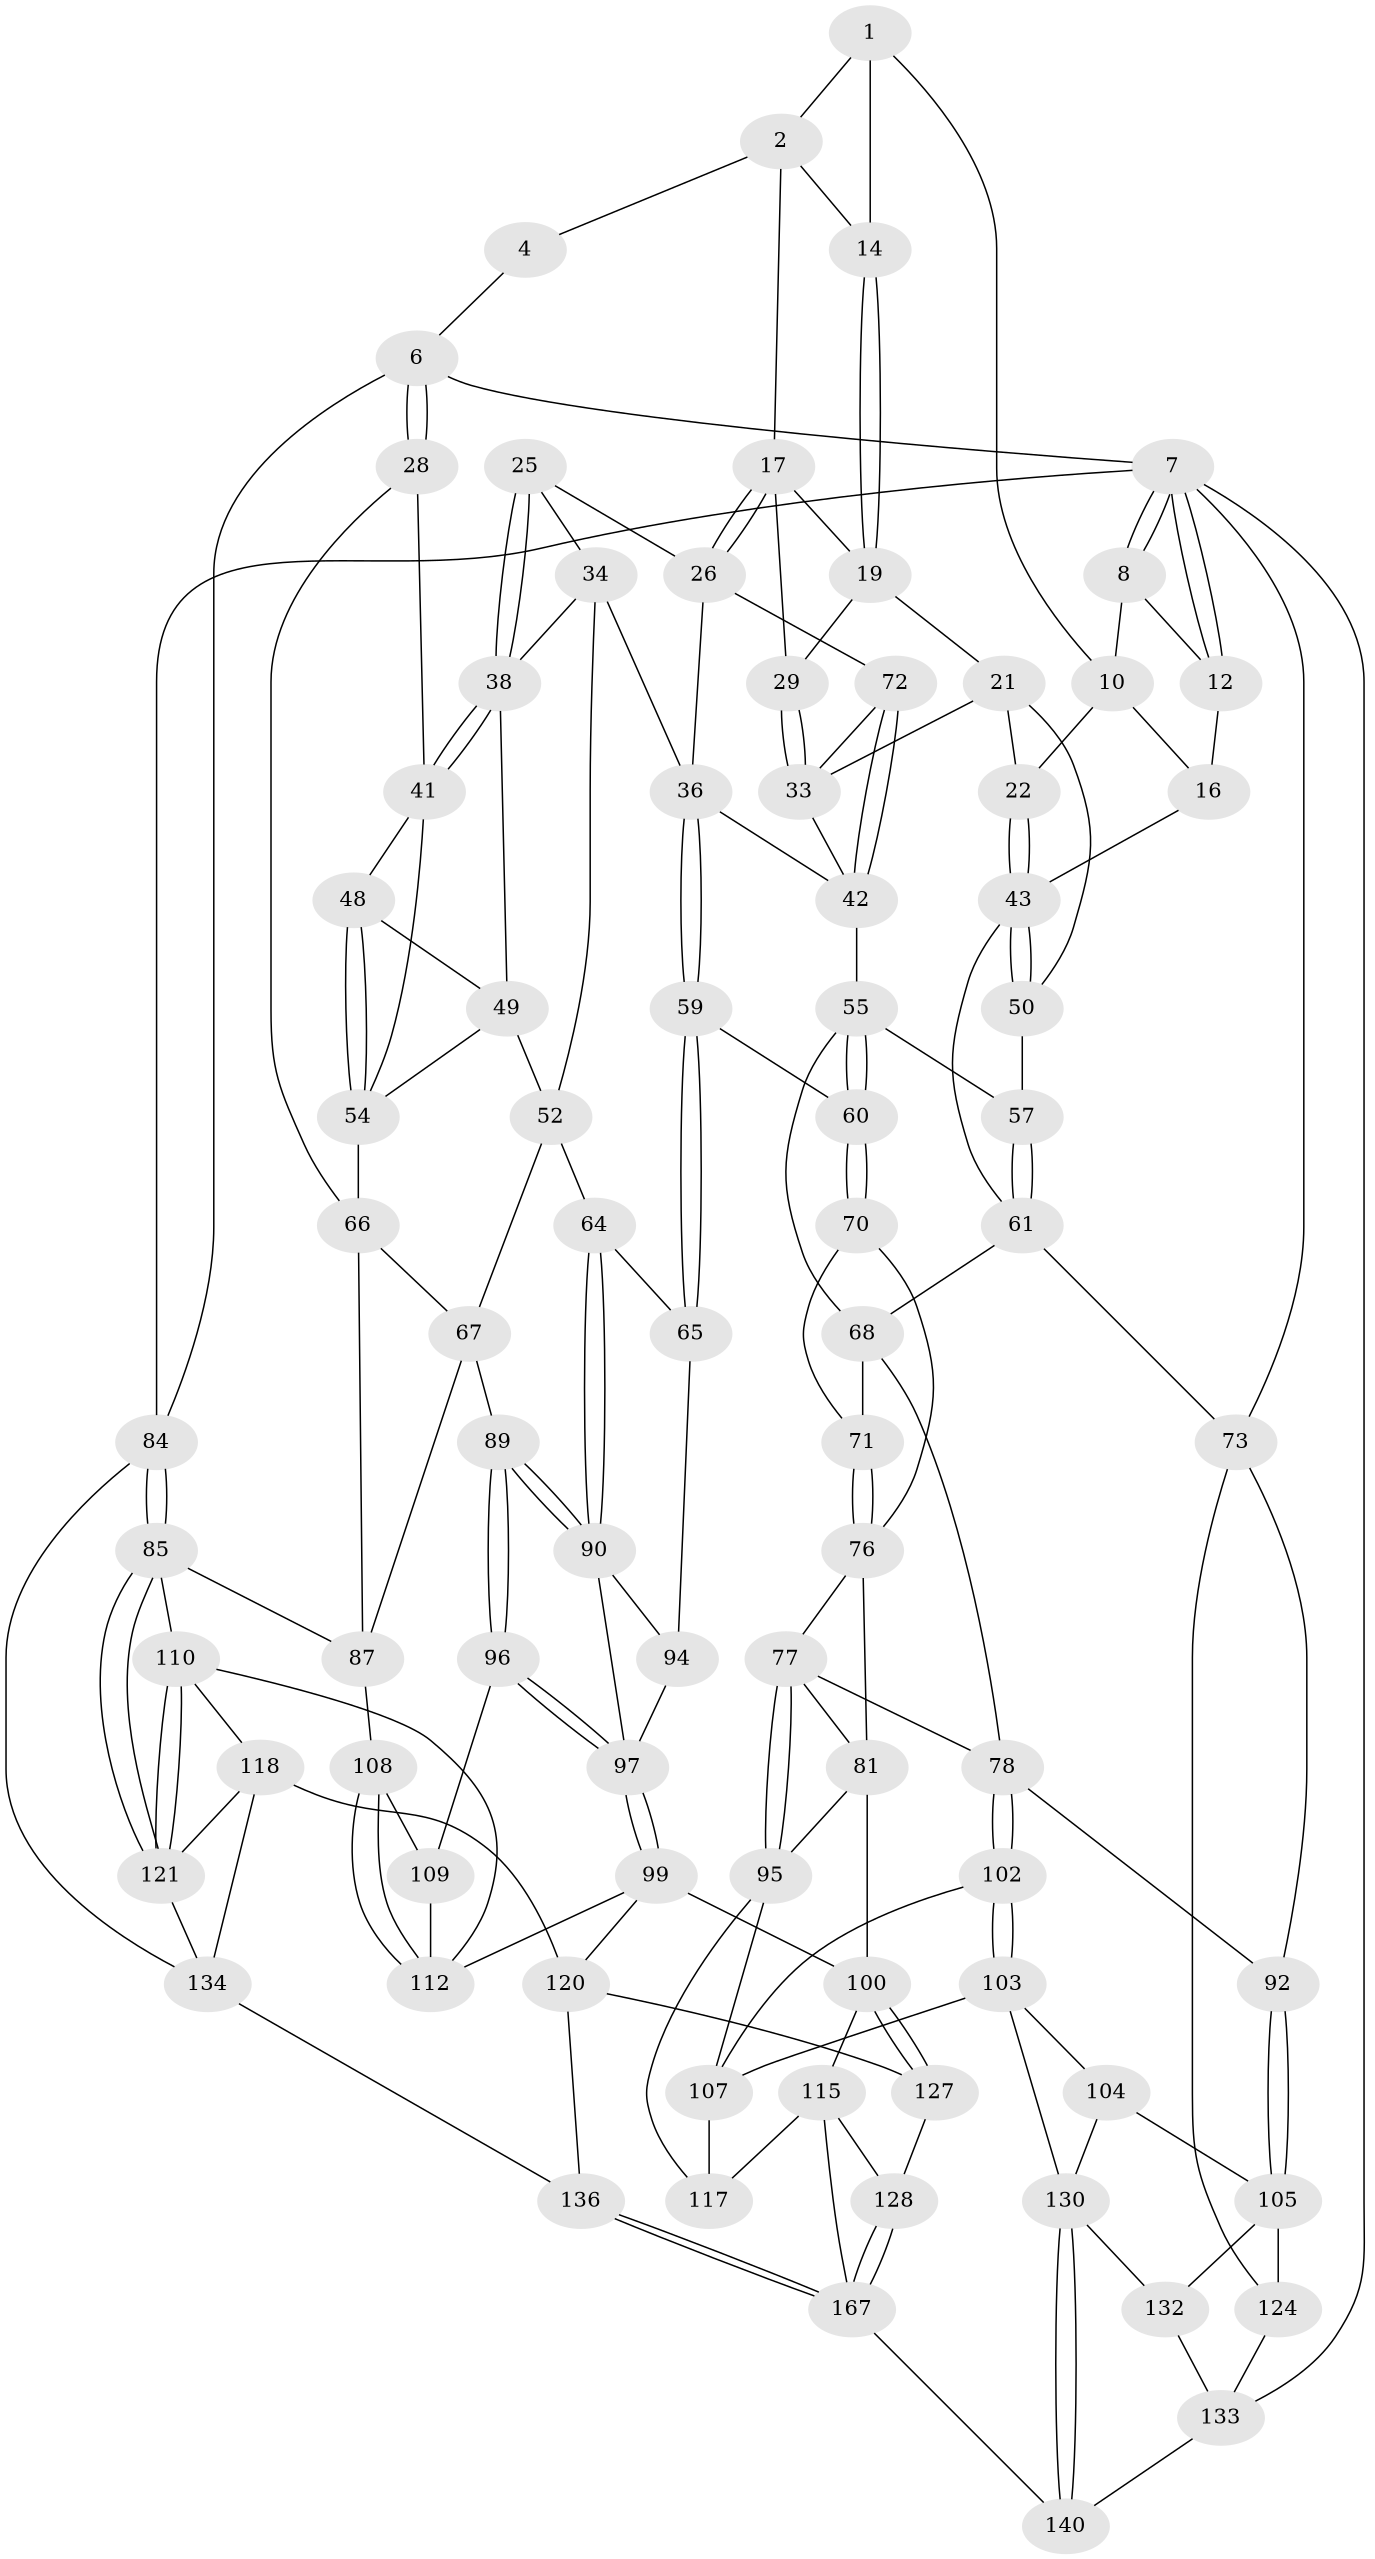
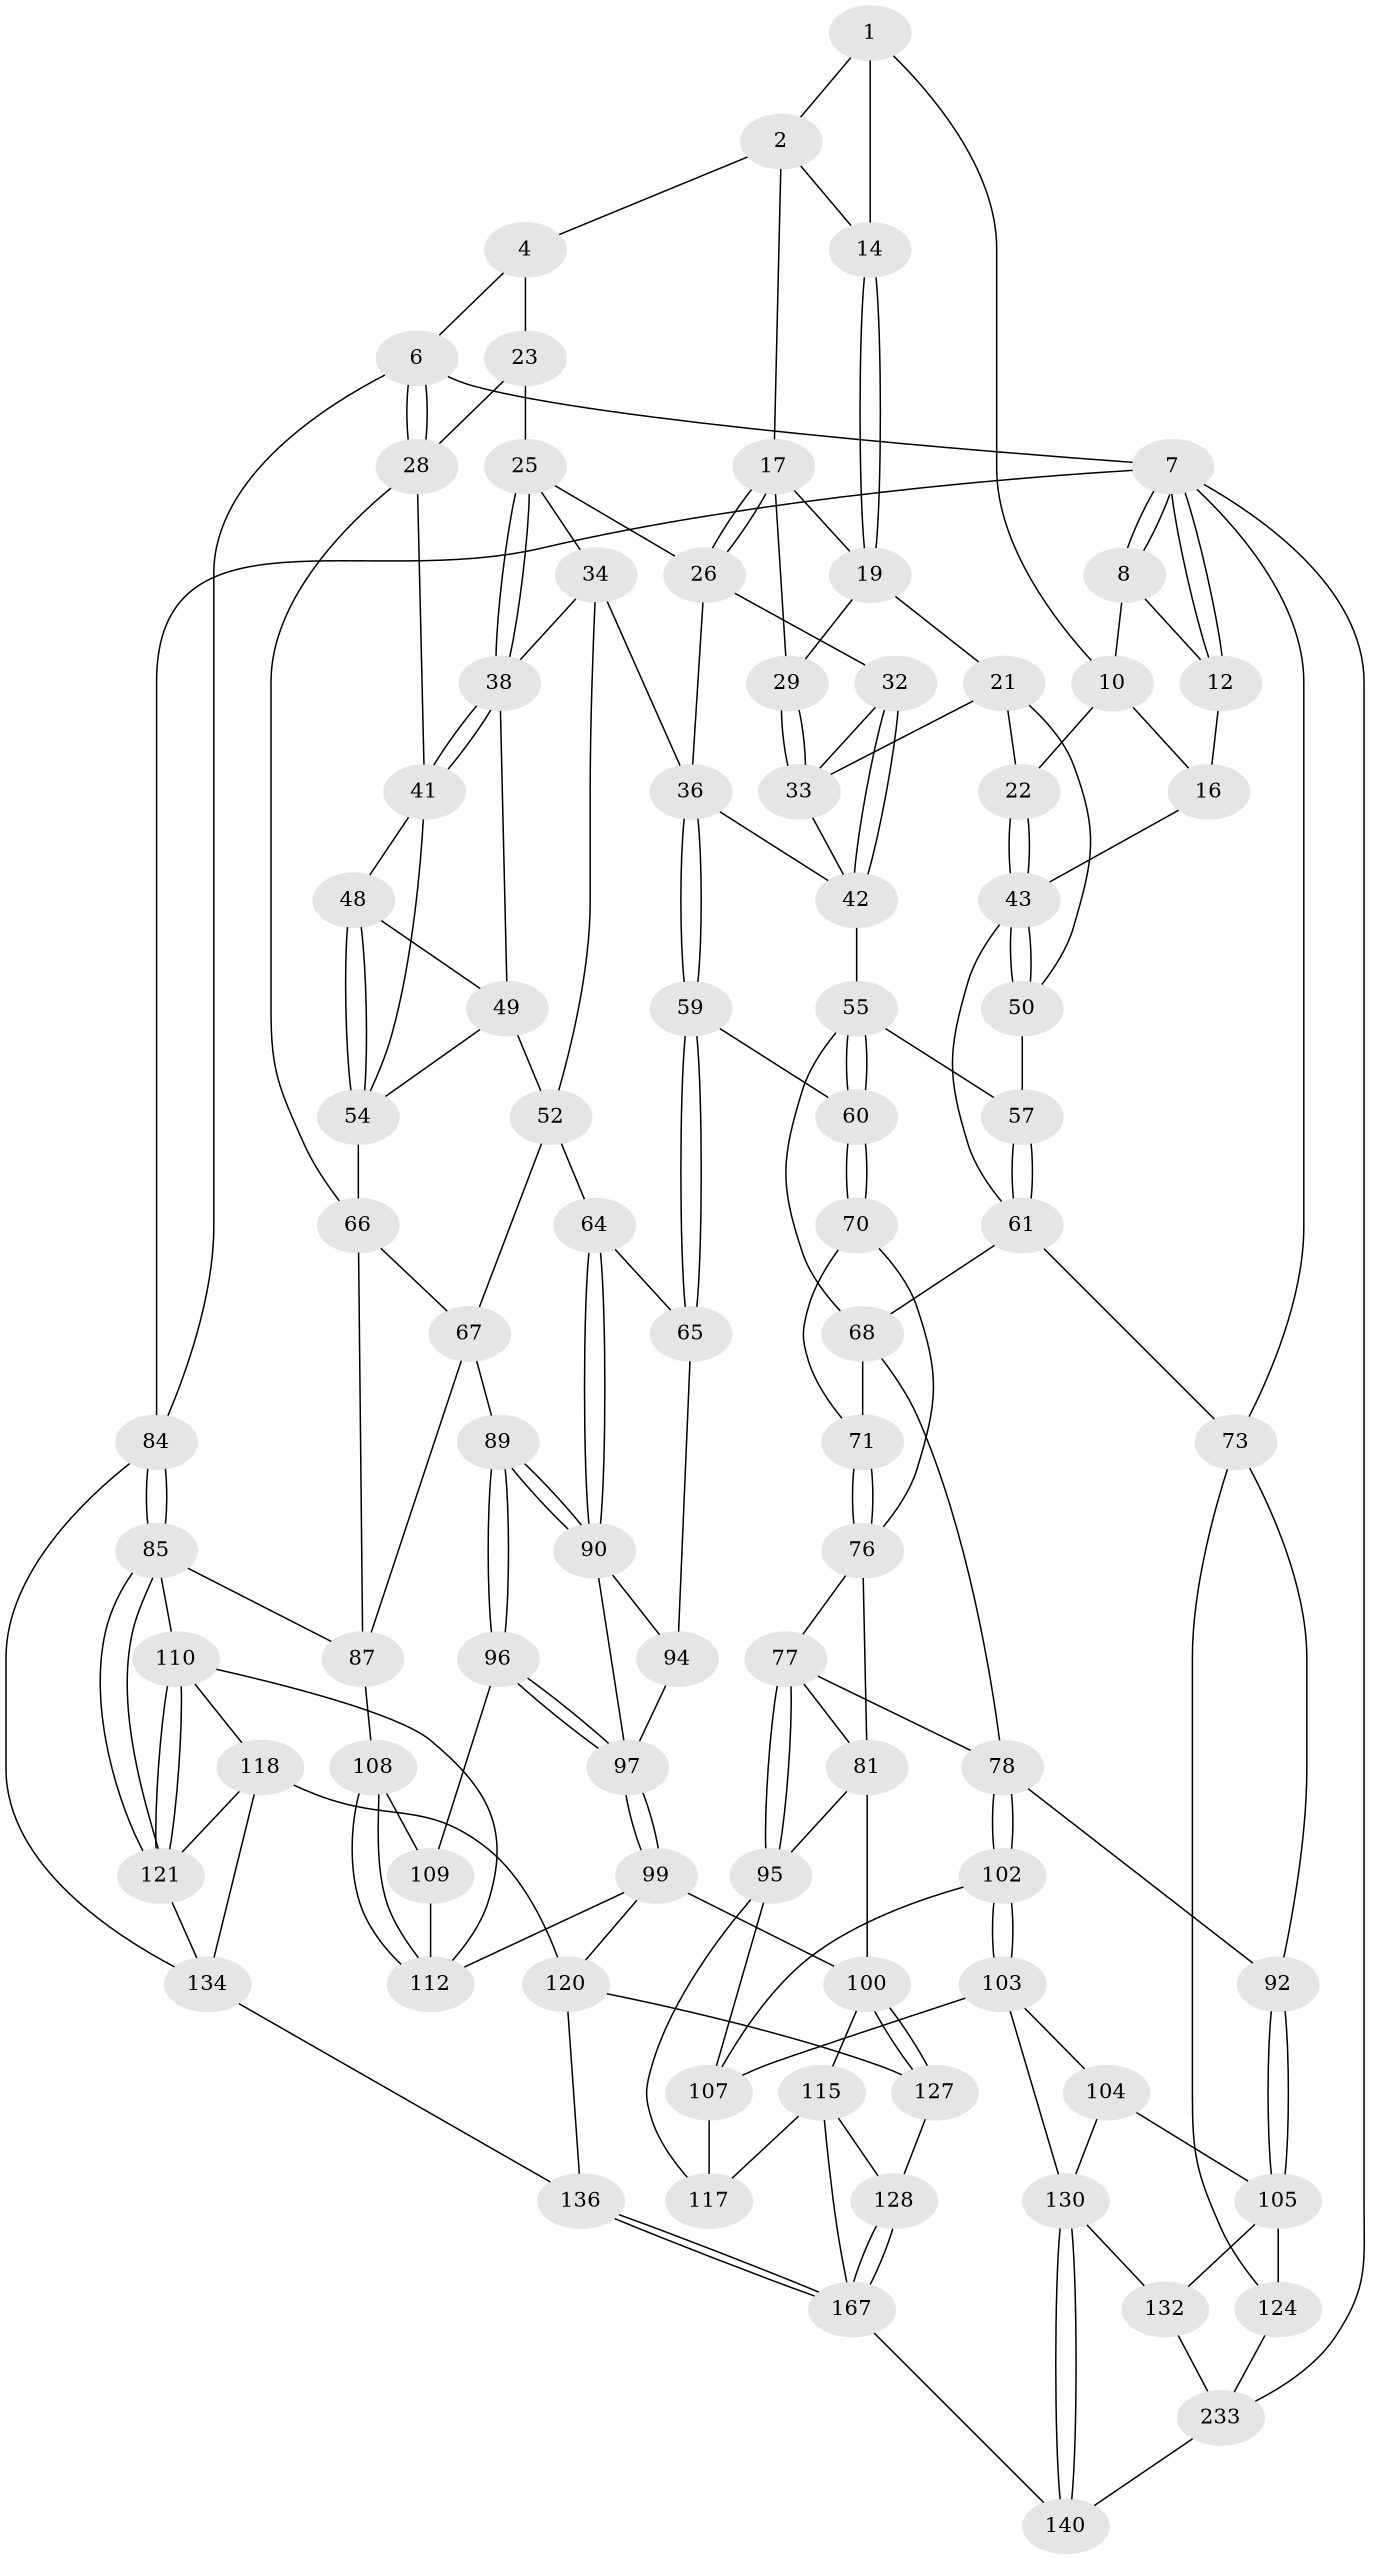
none -> (525, 358)
(896, 684) -> (896, 684)
(1221, 2418) -> (1221, 2418)
